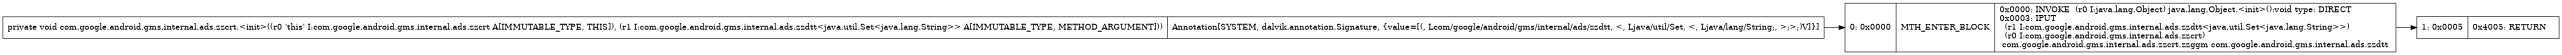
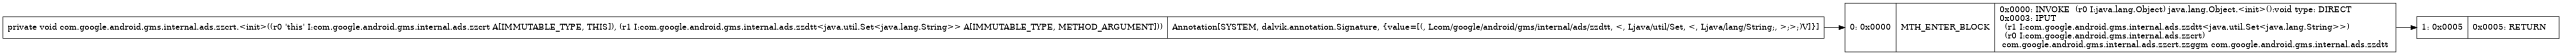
(2514, 27) -> (2514, 27)
